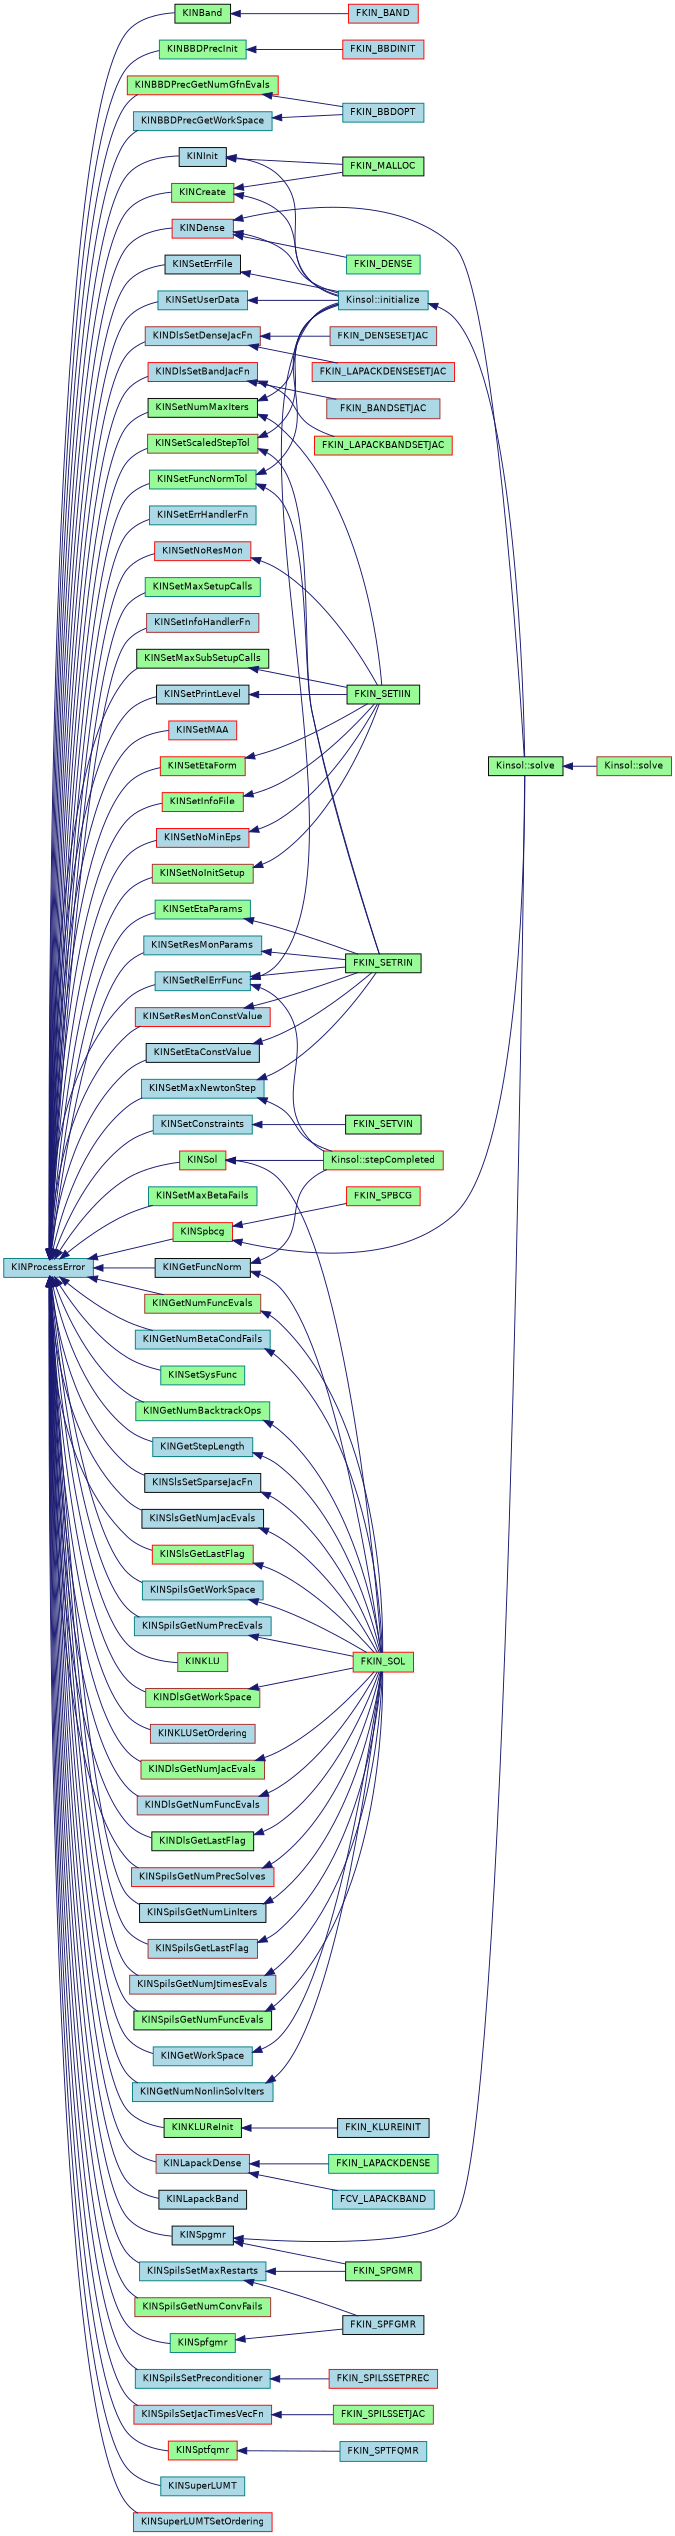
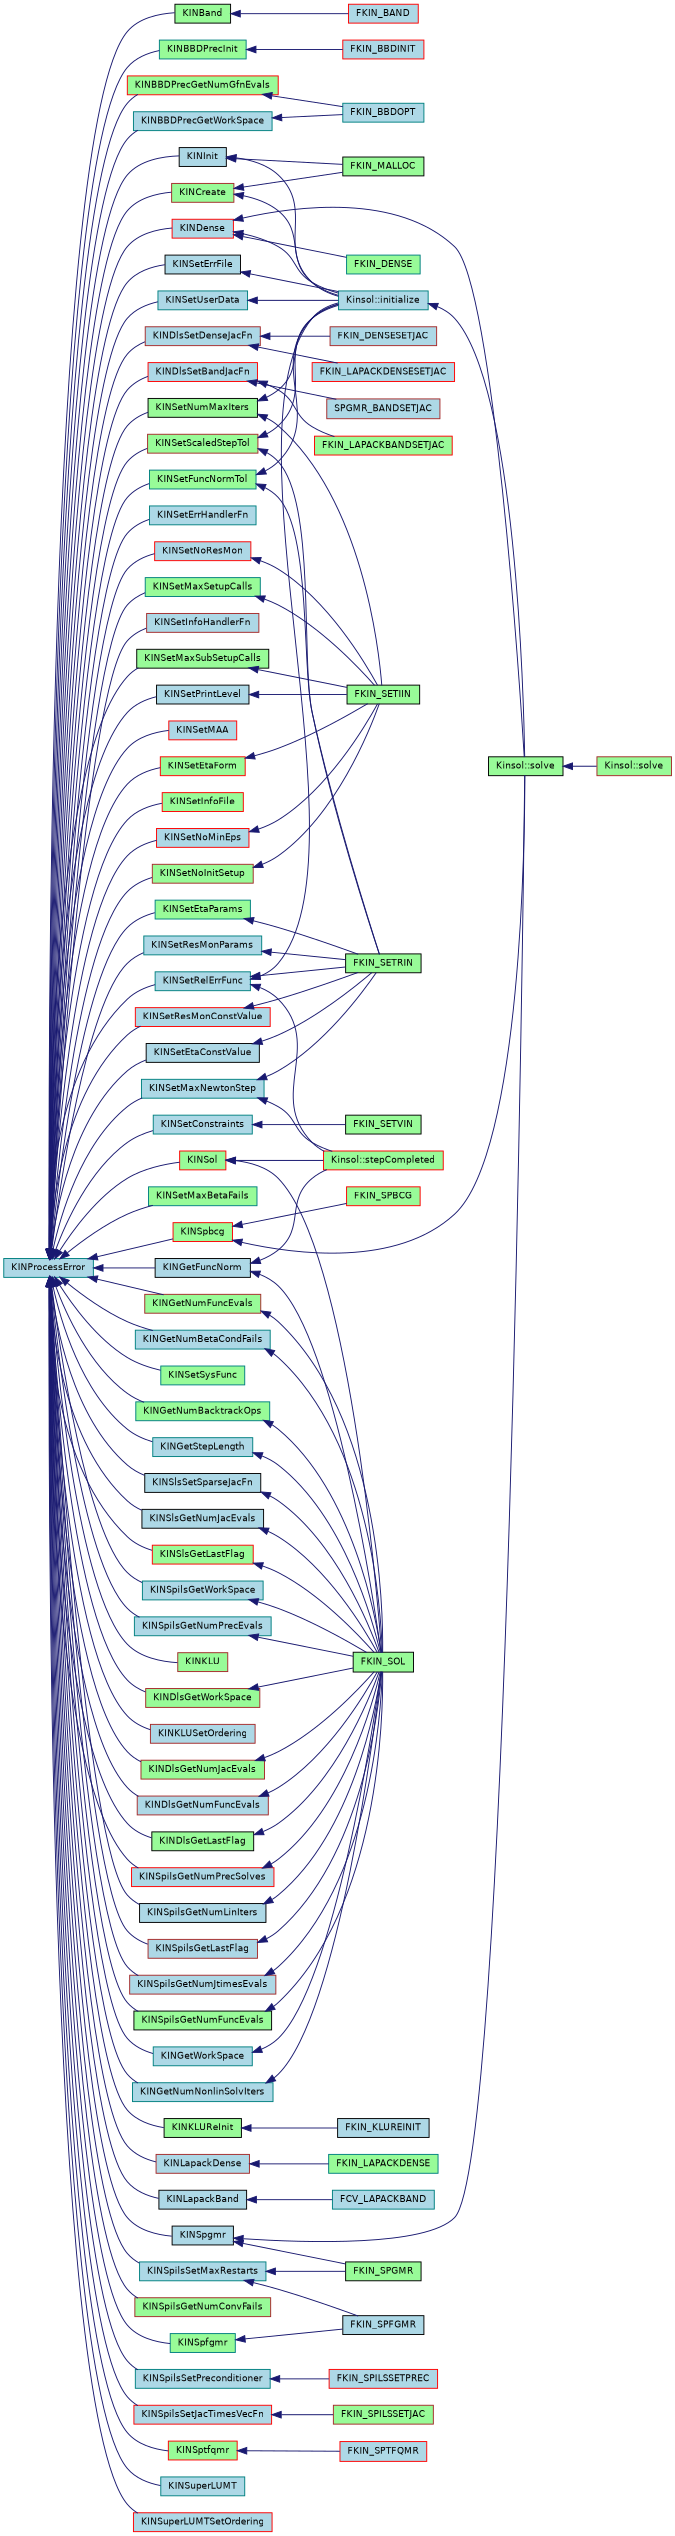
(383, 409) -> (383, 409)
(316, 759) -> (324, 636)
(383, 1662) -> (383, 1662)
(298, 2183) -> (294, 2200)
(383, 2451) -> (383, 2451)
